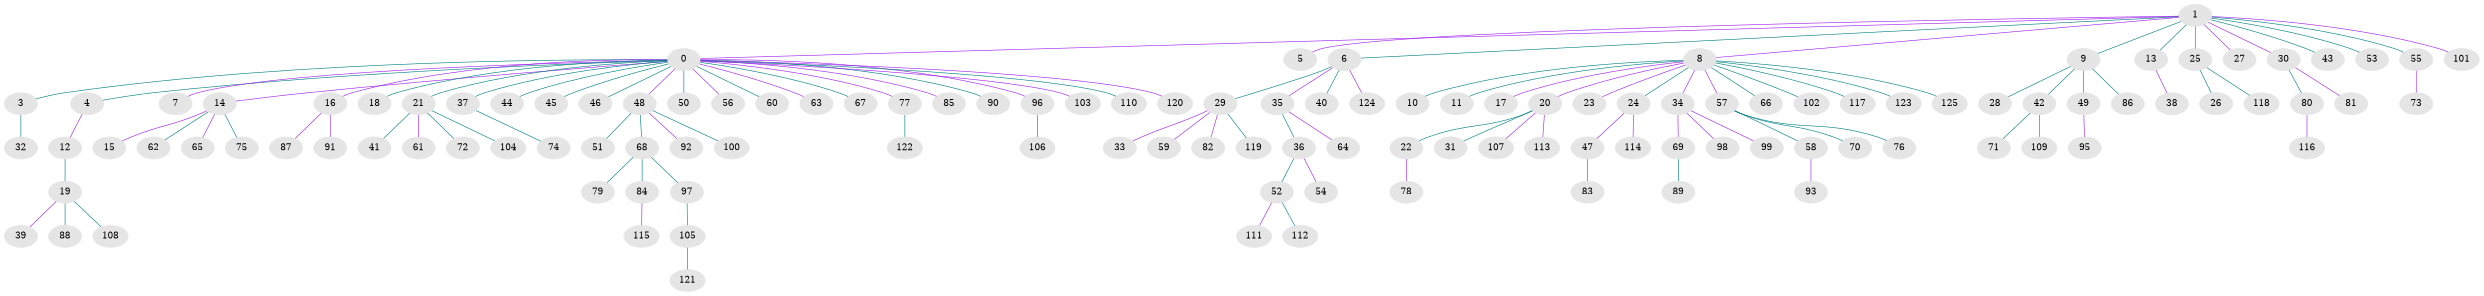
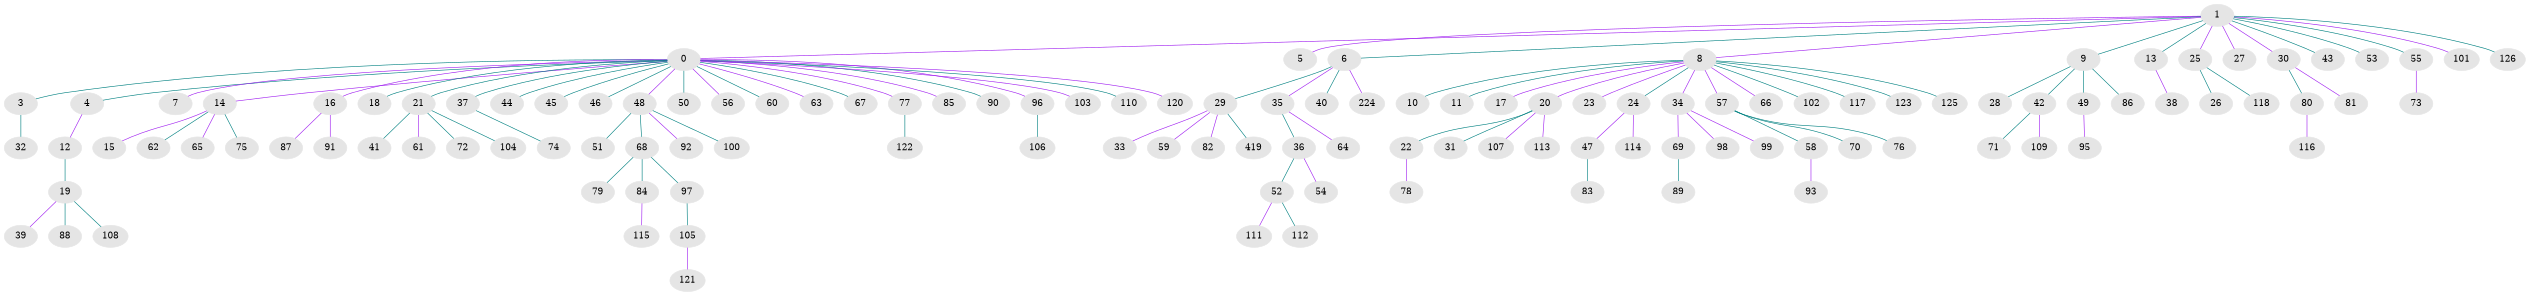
none -> (2508, 60)
(1733, 82) -> (1733, 82)
(1367, 104) -> (1367, 104)
(1254, 148) -> (1254, 148)
(688, 259) -> (688, 259)
